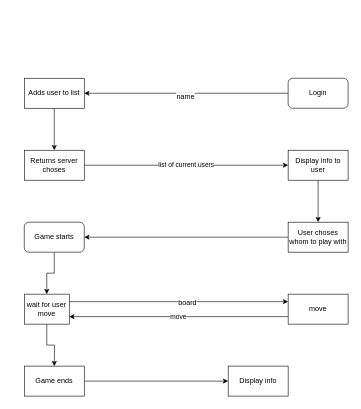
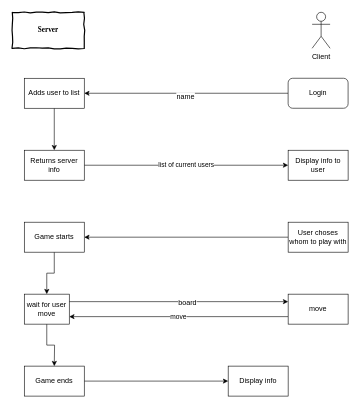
none -> (48, 30)
none -> (321, 30)
(54, 165) -> (54, 165)
(318, 216) -> none
(54, 237) -> (54, 237)
